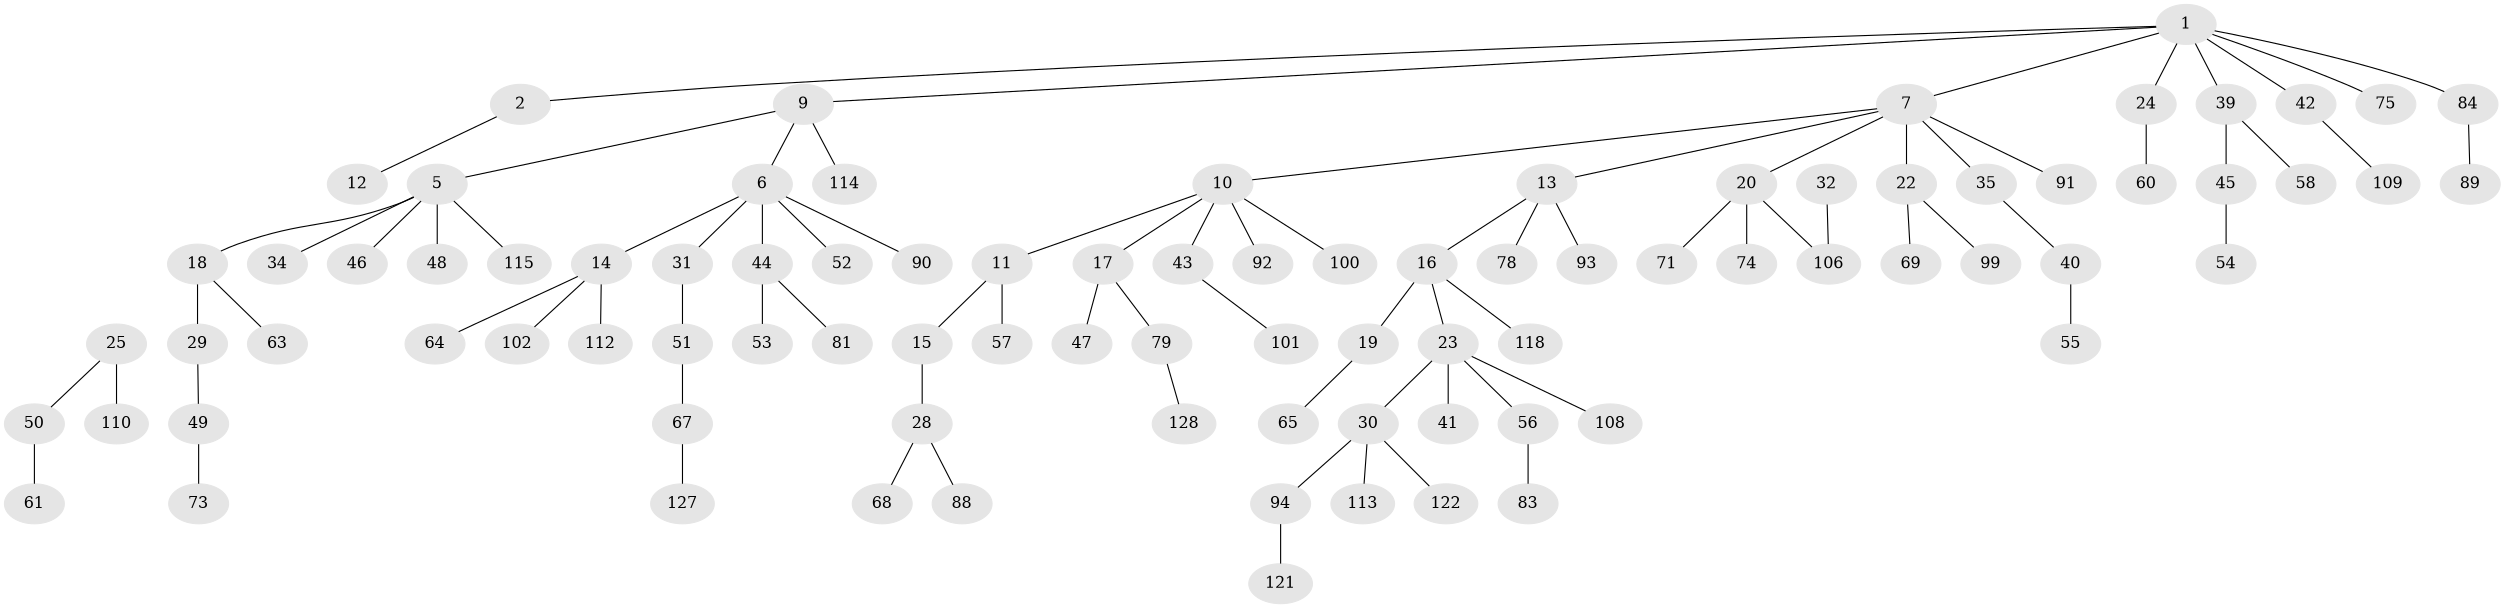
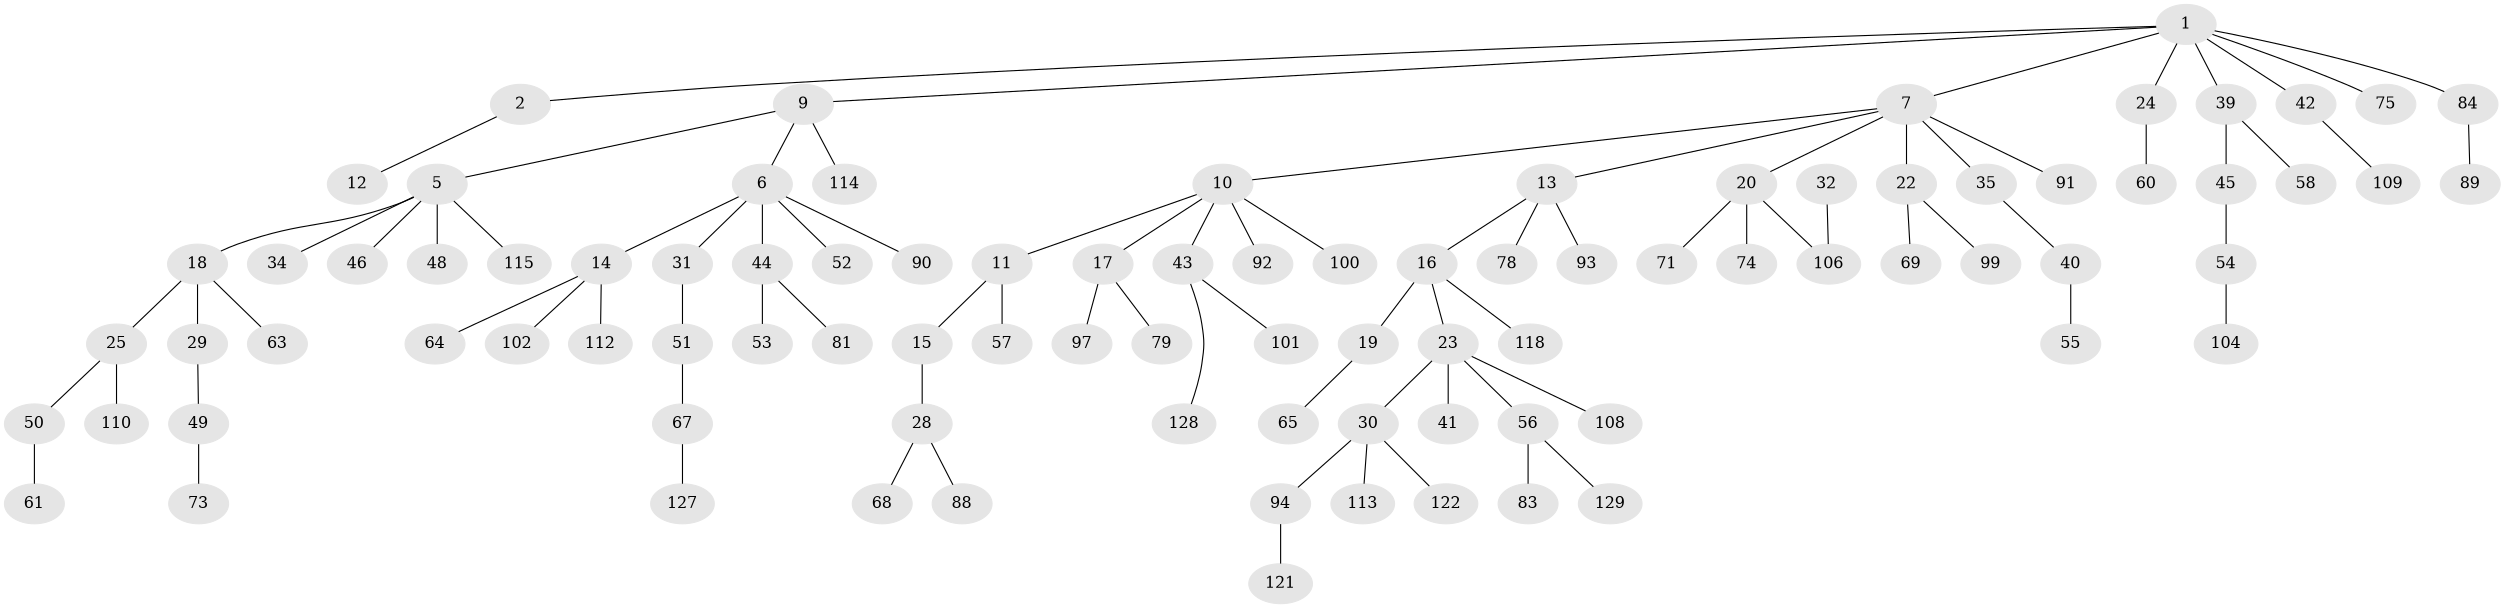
none -> (157, 304)
(1082, 344) -> (1082, 344)
none -> (2226, 344)
(1173, 384) -> (1204, 344)
none -> (1610, 504)
